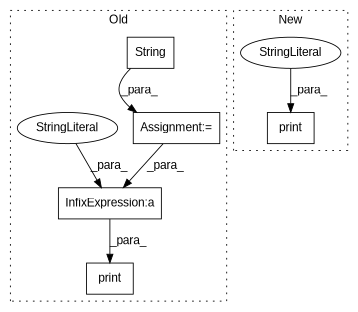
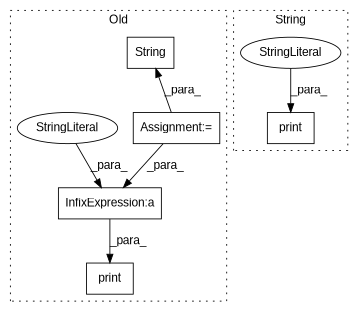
(291, 20) -> (291, 20)
(119, 88) -> (165, 95)
